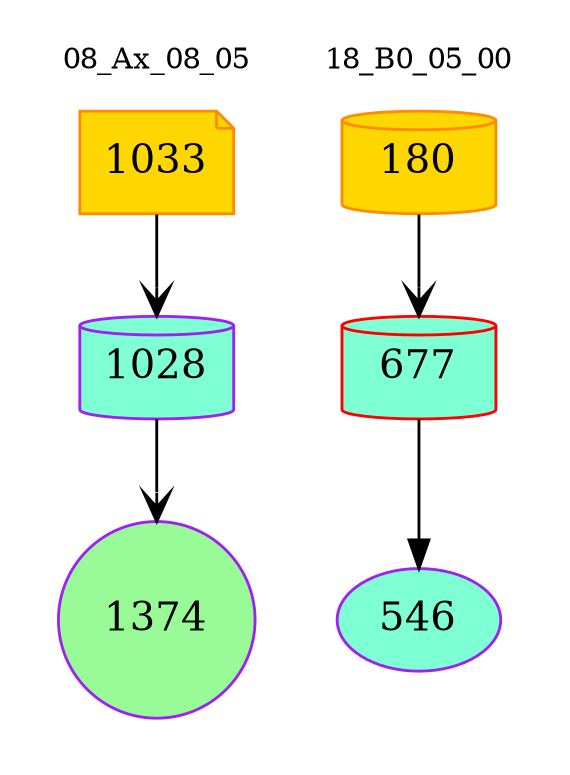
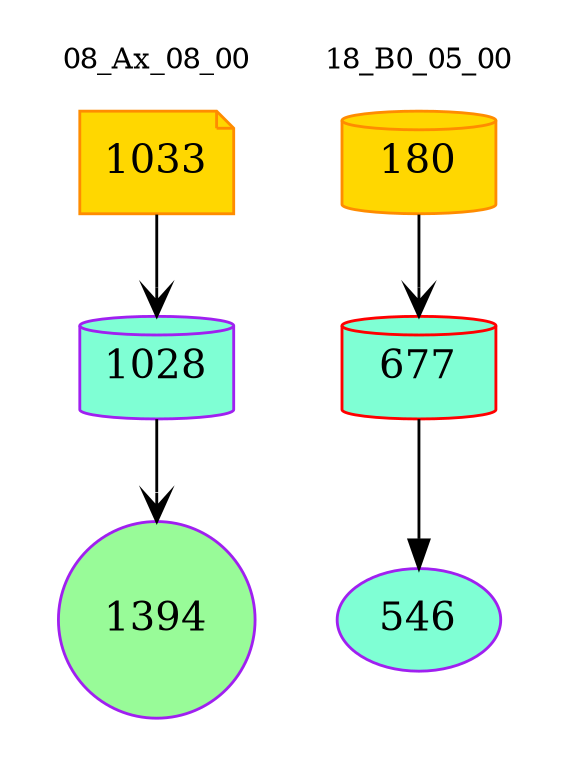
(157, 61) -> (157, 61)
(157, 620) -> (157, 620)
